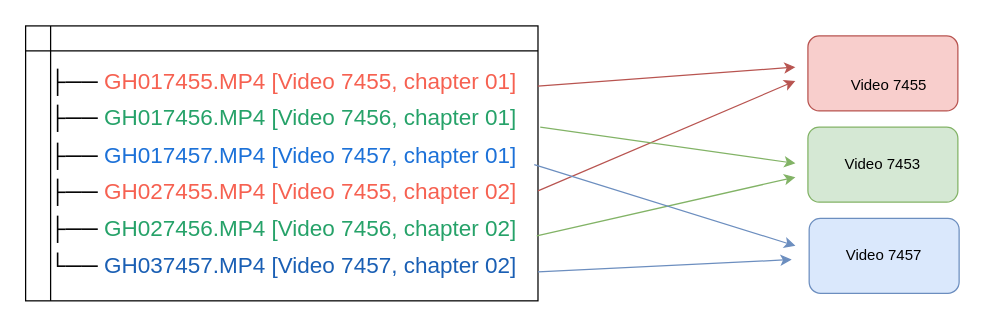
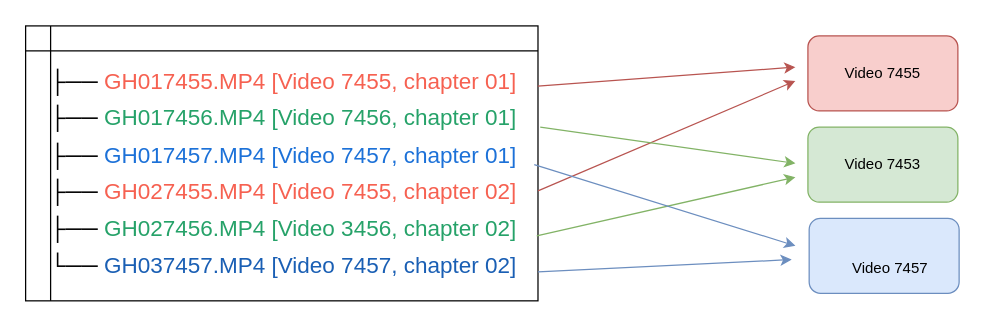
(889, 86) -> (883, 73)
(284, 164) -> (284, 164)
(884, 256) -> (891, 268)
